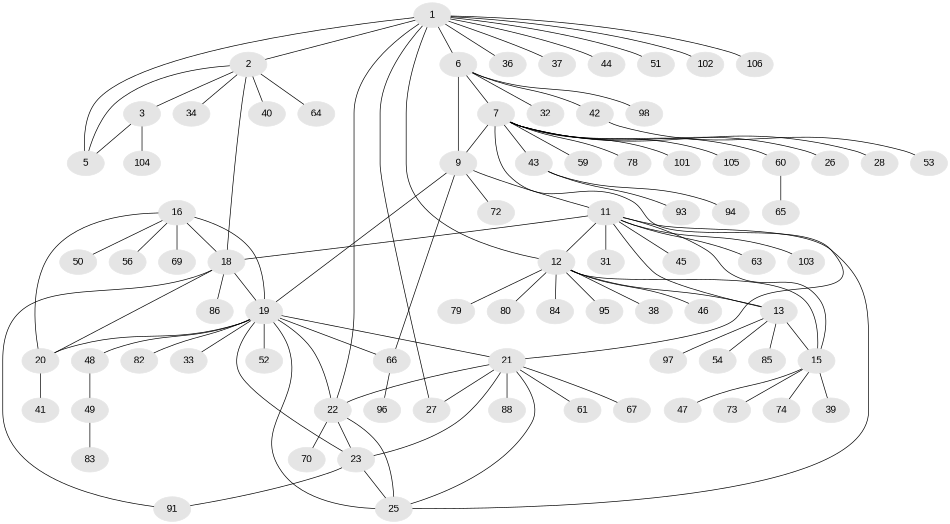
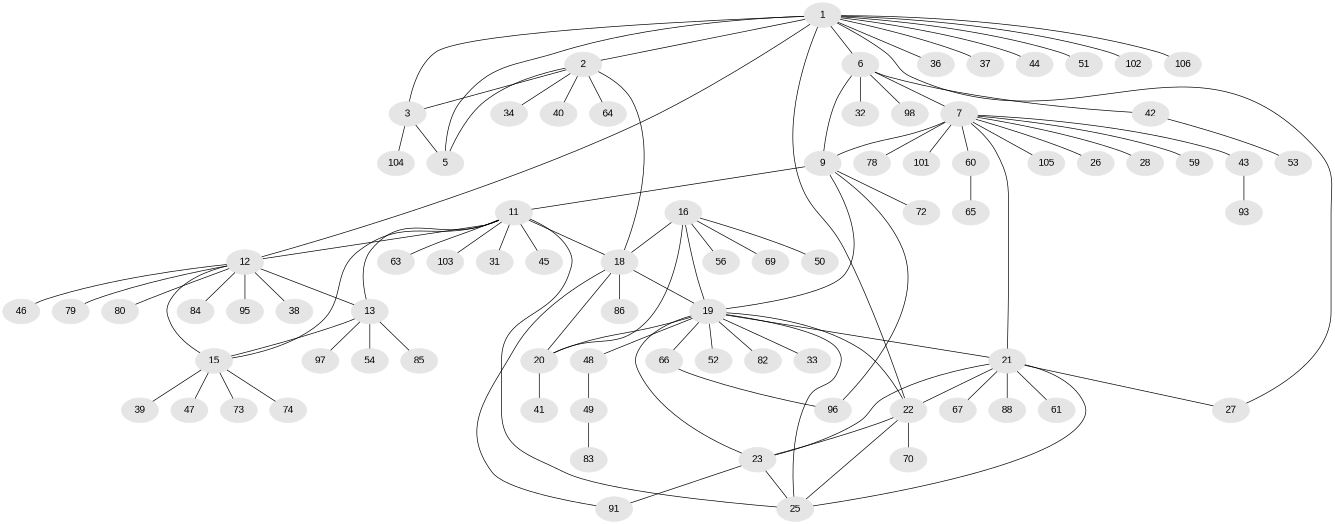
none -> (590, 28)
(731, 213) -> none
(425, 262) -> (907, 282)
